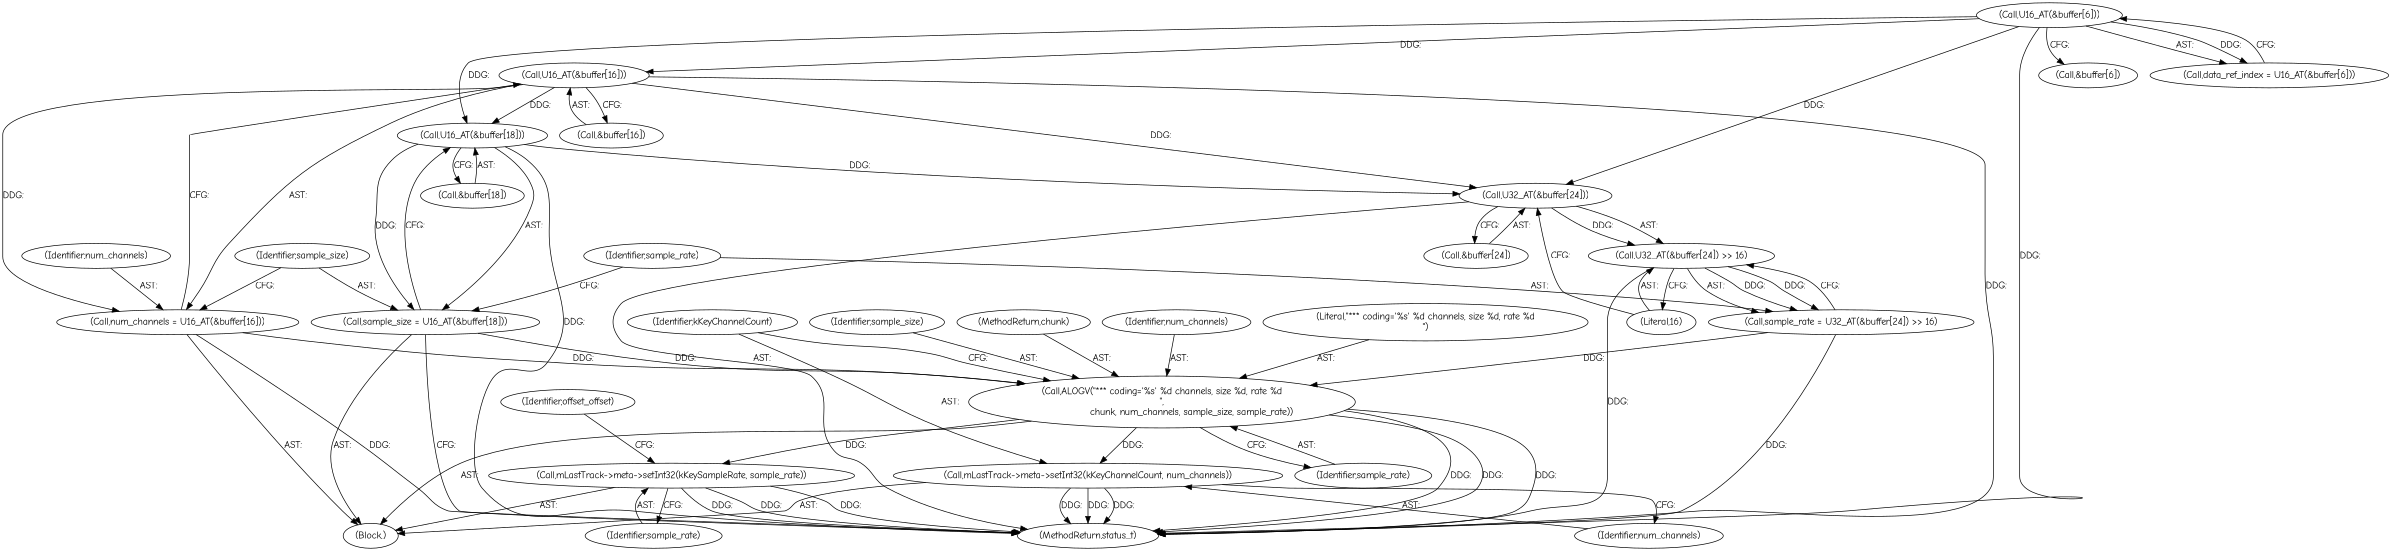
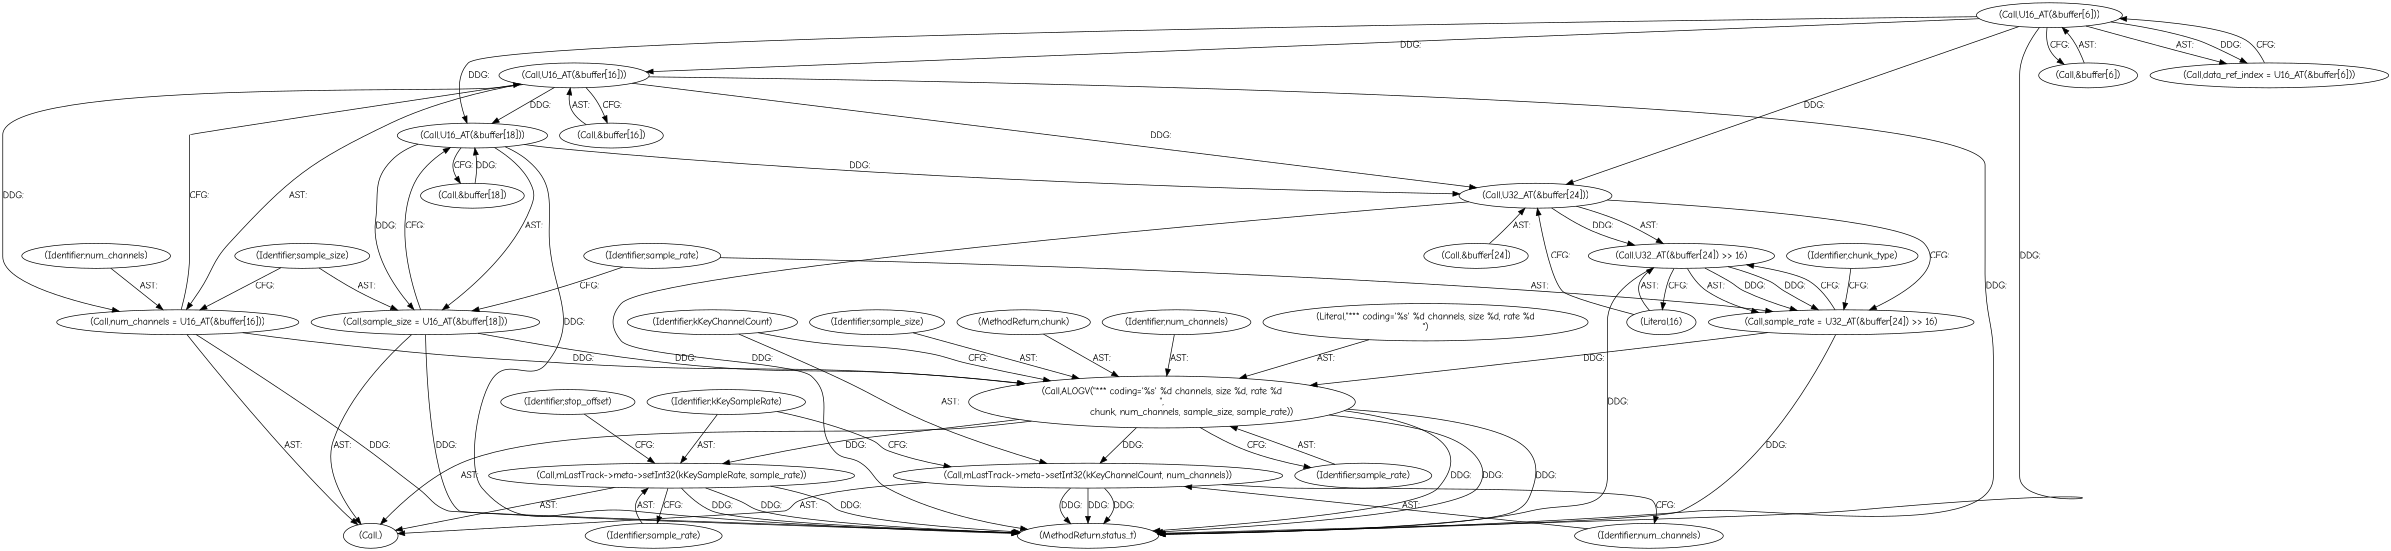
none -> (2077, 47)
(488, 166) -> (488, 166)
(1482, 218) -> (1813, 217)
none -> (1852, 256)
(764, 358) -> (764, 358)
(568, 402) -> (568, 402)
none -> (726, 402)
(448, 446) -> (448, 446)
(371, 536) -> (371, 536)
